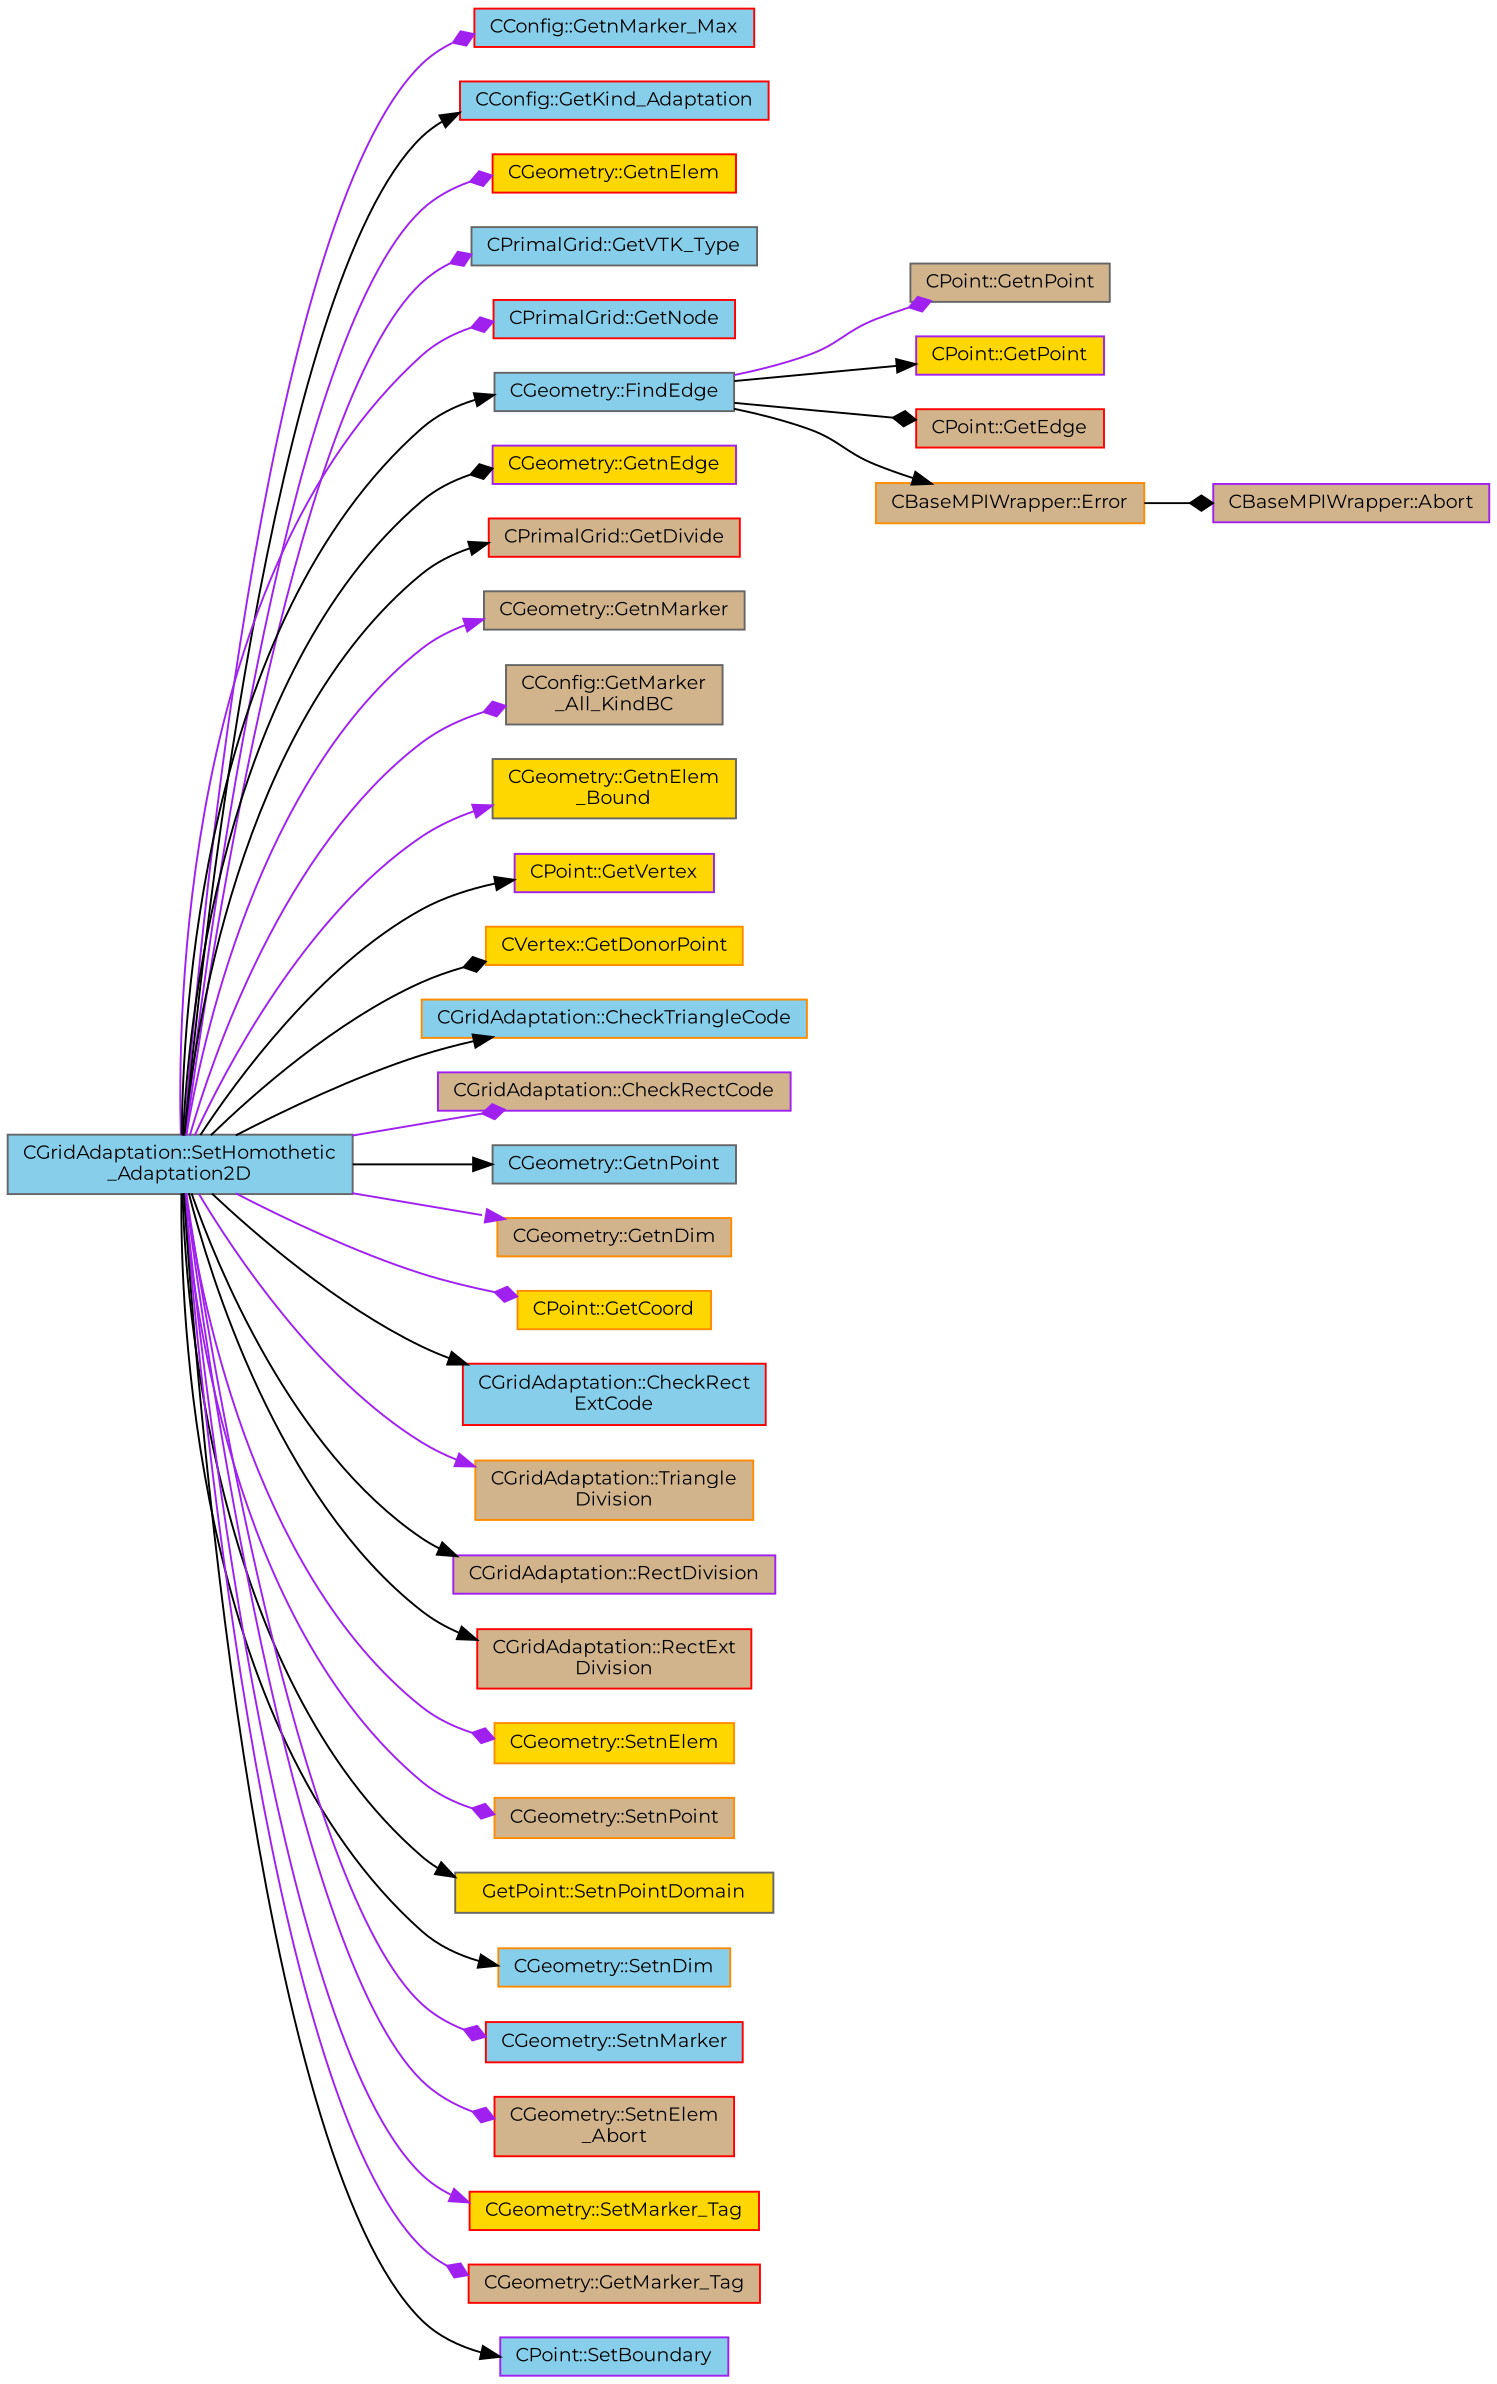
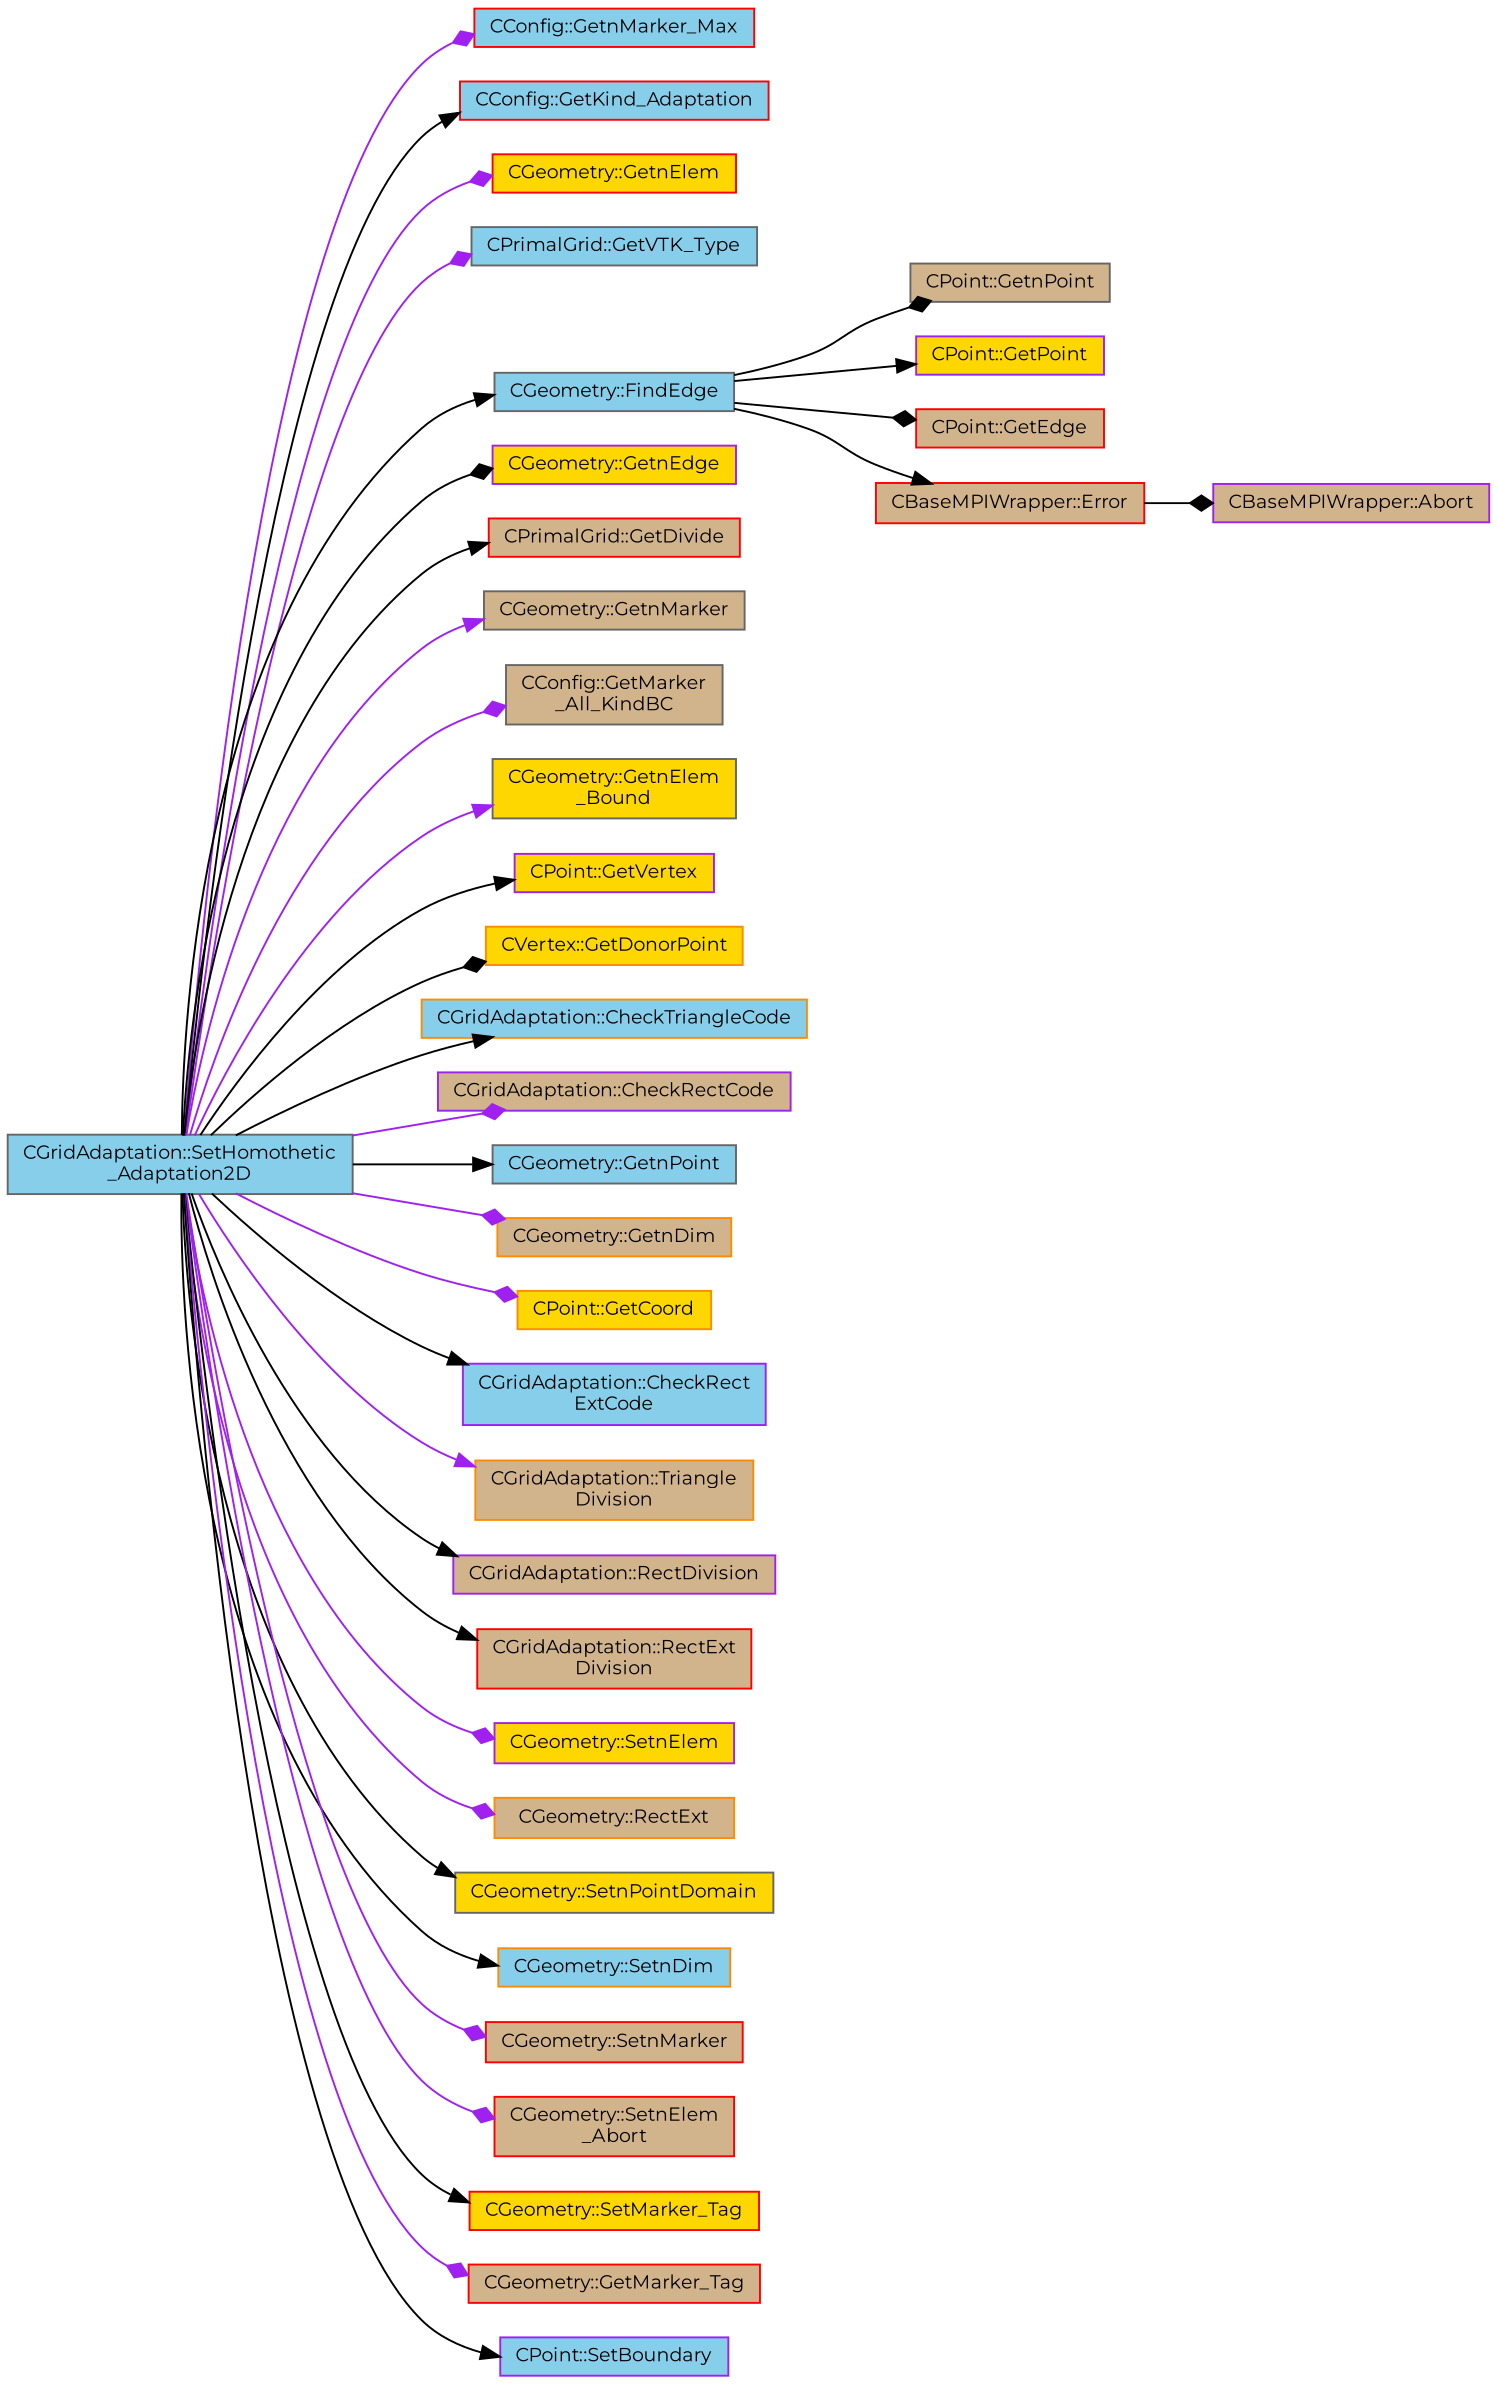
(614, 319) -> none
(824, 348) -> (824, 348)
(1010, 503) -> (1010, 503)
(417, 1204) -> (417, 1204)
(614, 1394) -> (614, 1394)
(264, 1741) -> (264, 1741)
(614, 1743) -> (614, 1743)
(614, 1818) -> (614, 1818)
(614, 1893) -> (614, 1893)
(614, 2042) -> (614, 2042)
